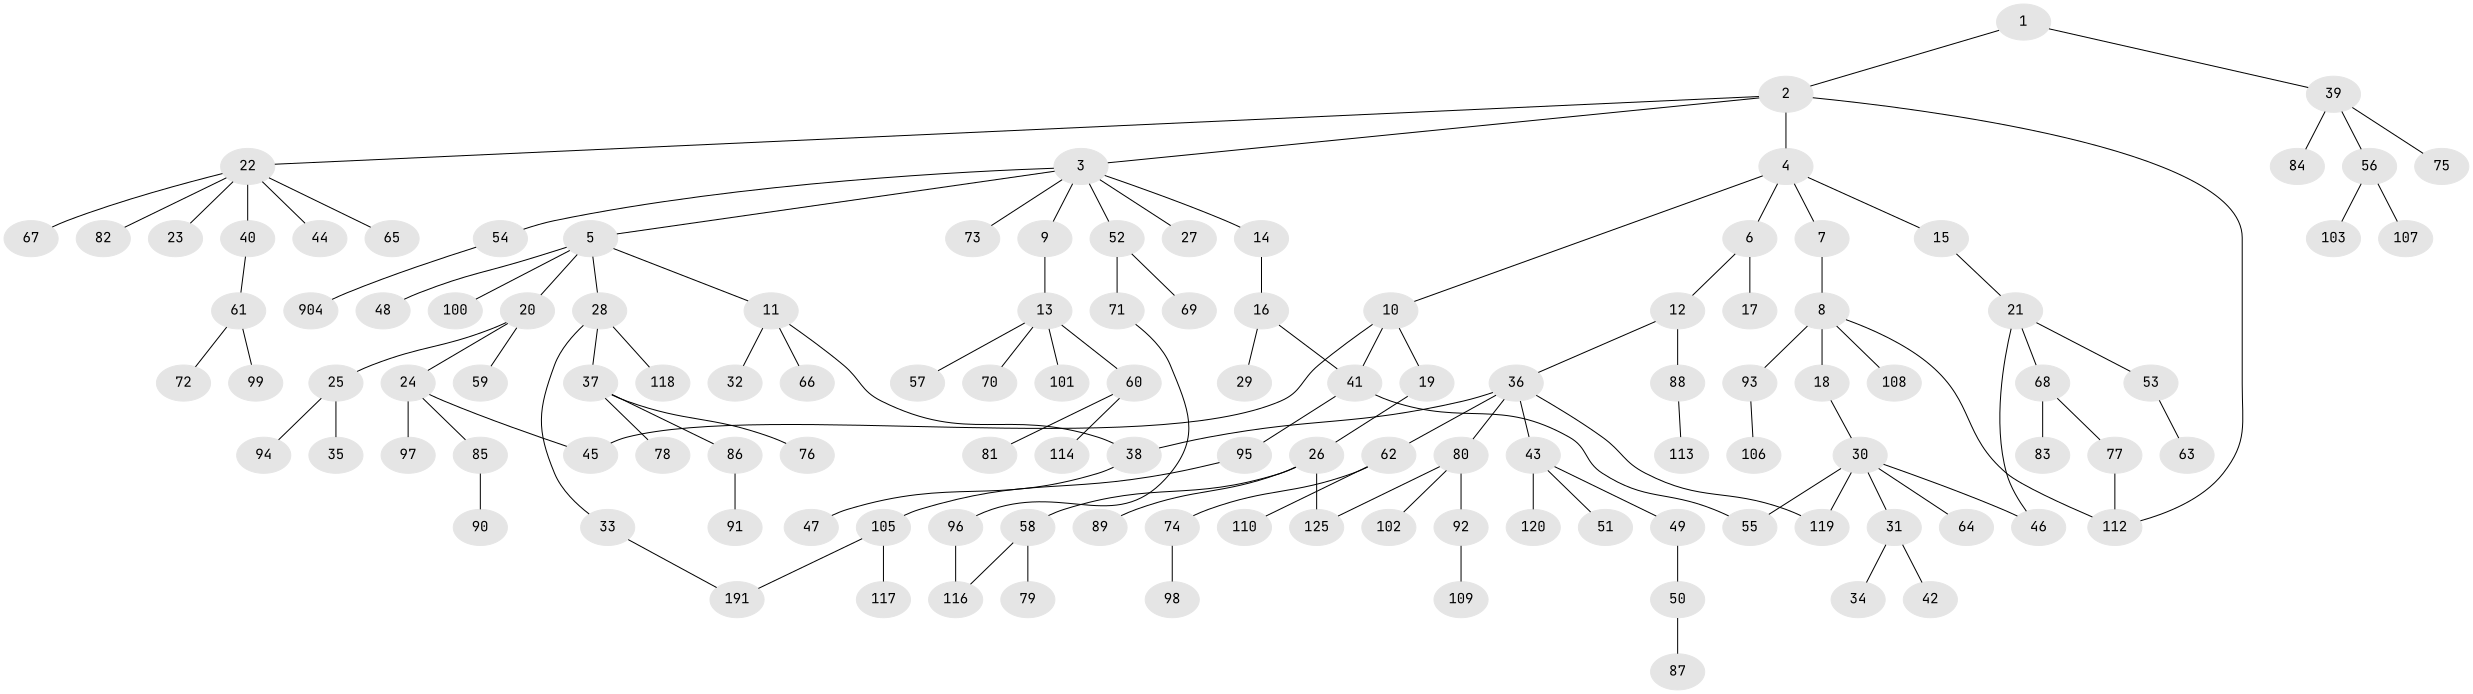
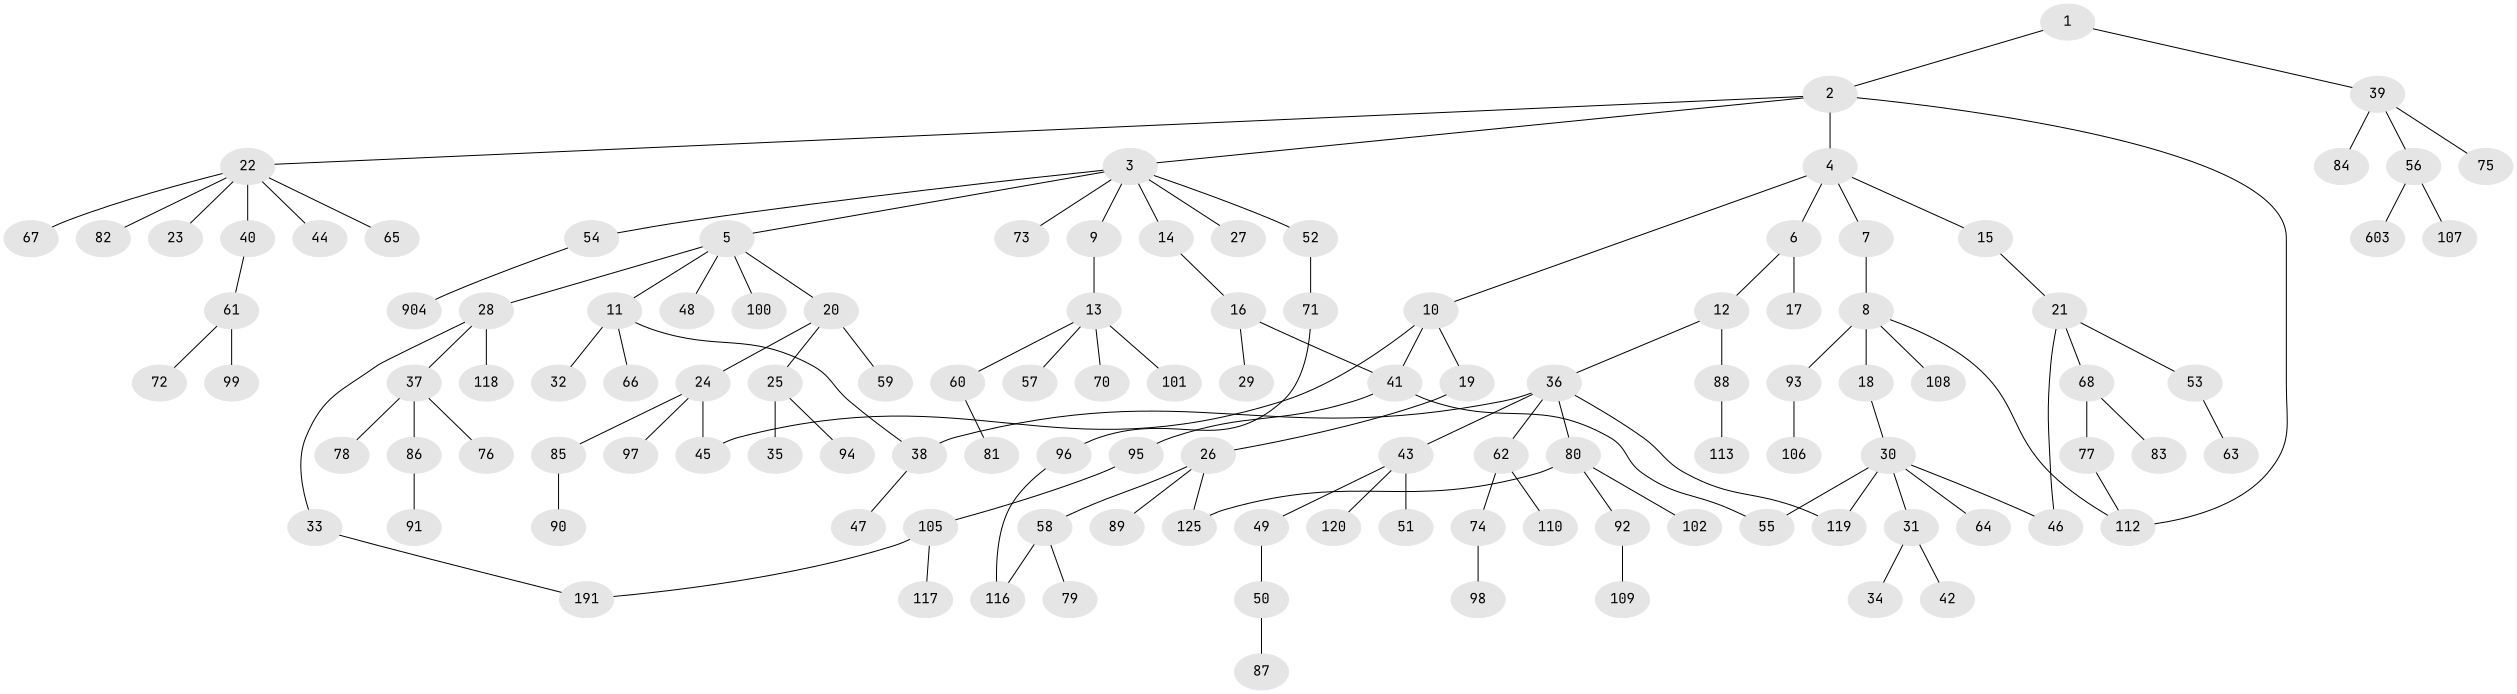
(2333, 239) -> (2378, 239)
(1189, 311) -> none
(1062, 455) -> none
